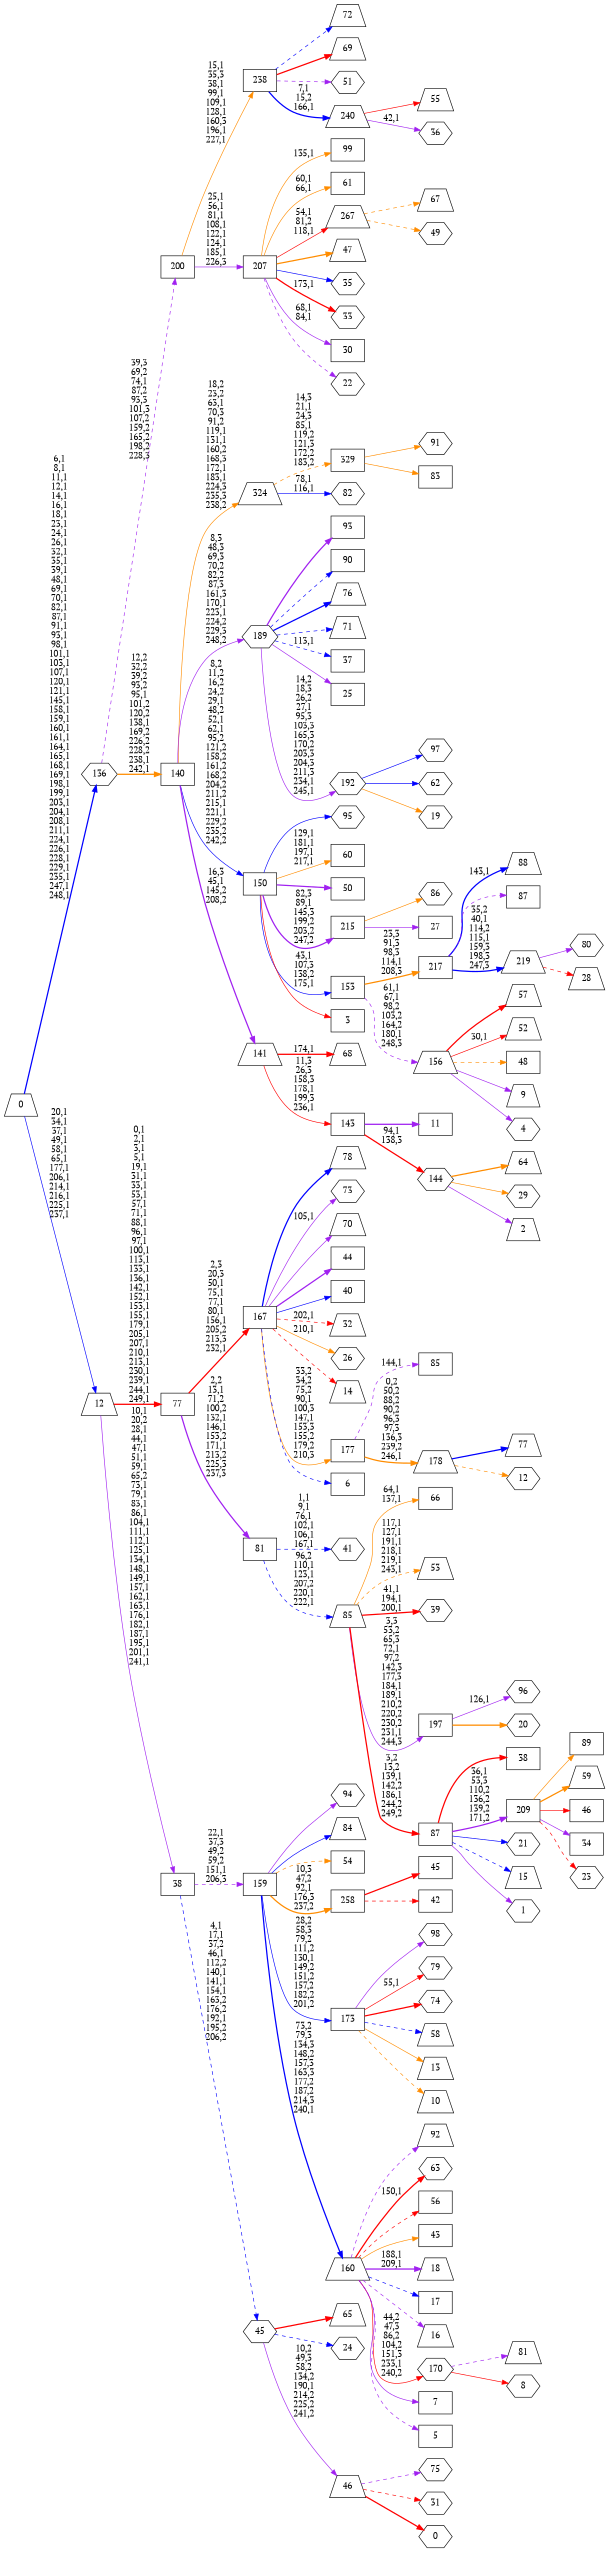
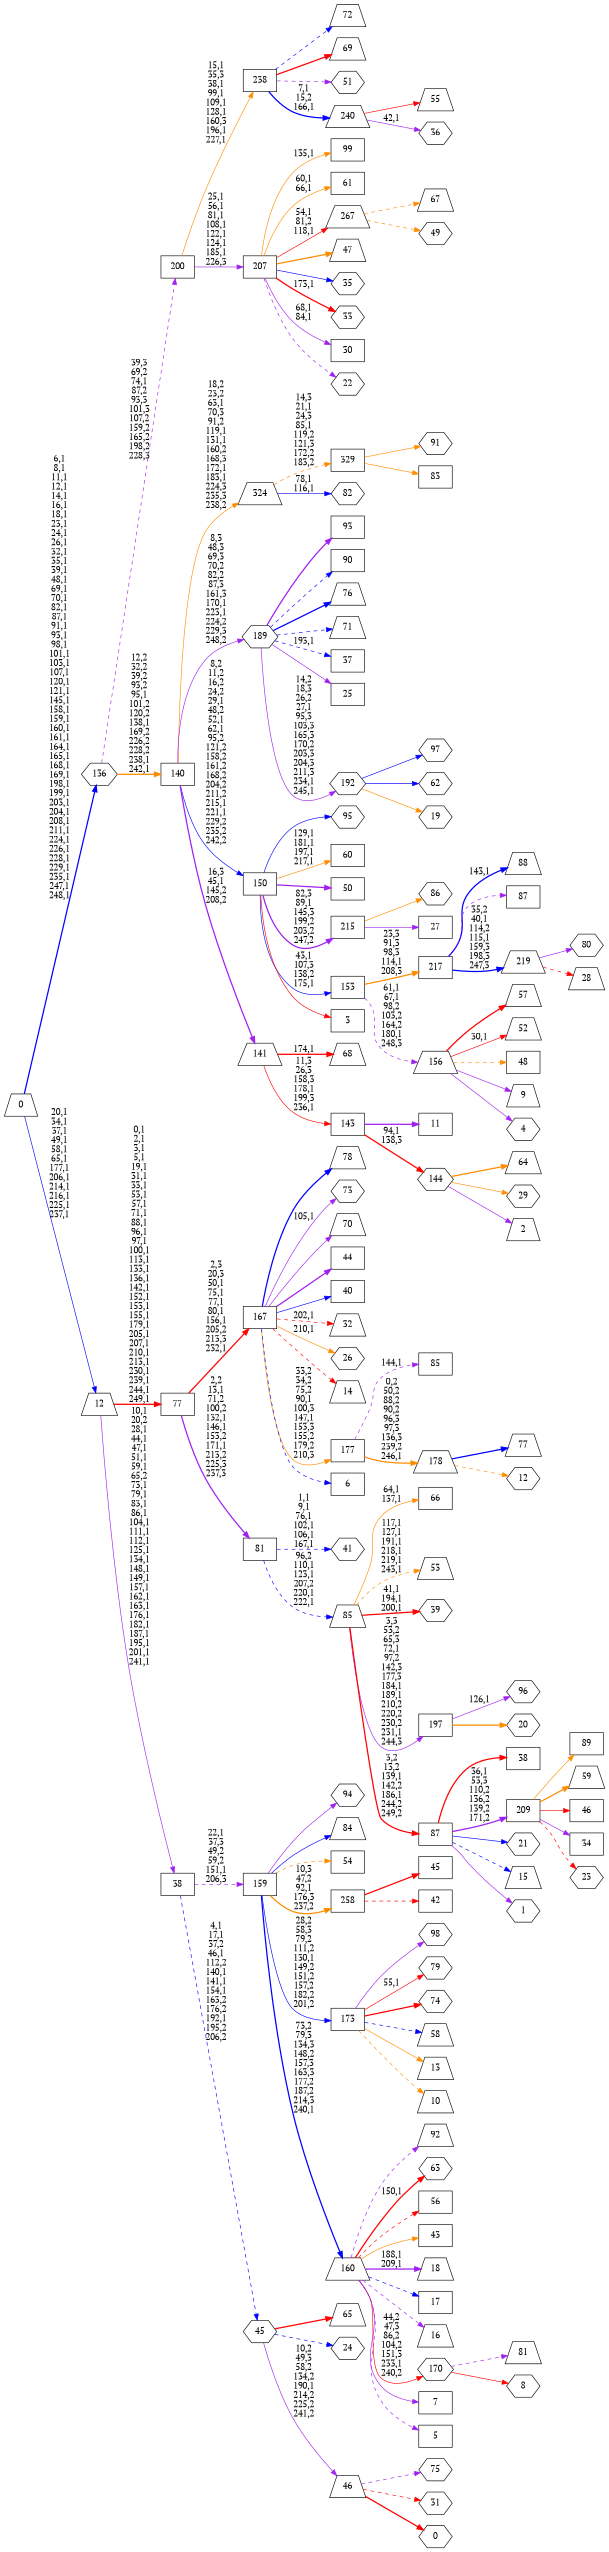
(304, 641) -> (304, 641)
